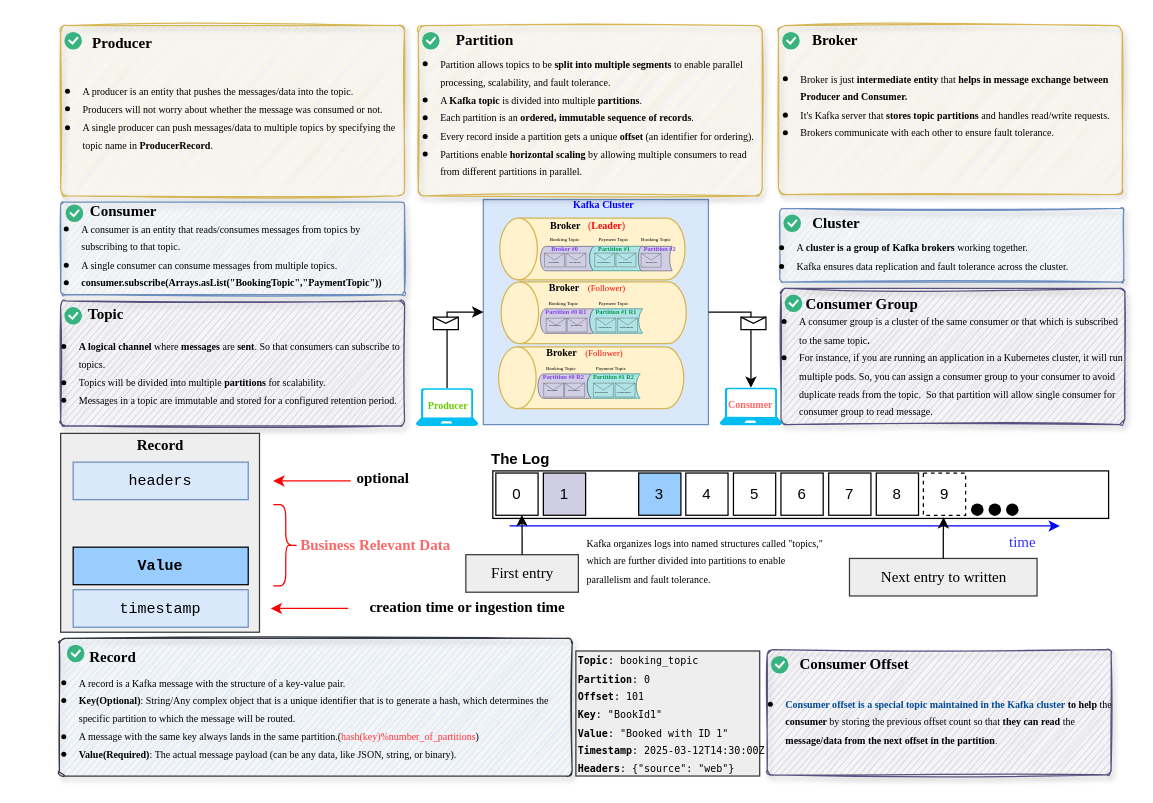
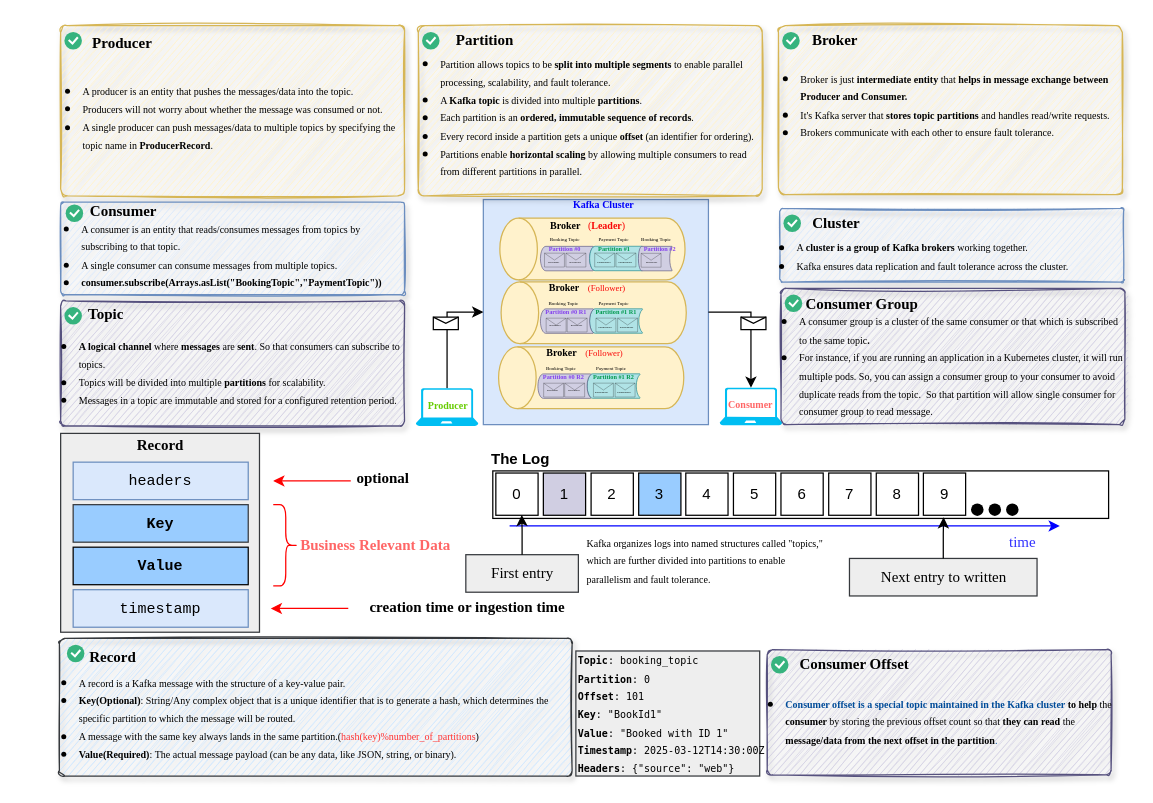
(565, 247) -> (565, 247)
none -> (612, 494)
(944, 494) -> (944, 494)
none -> (161, 523)
